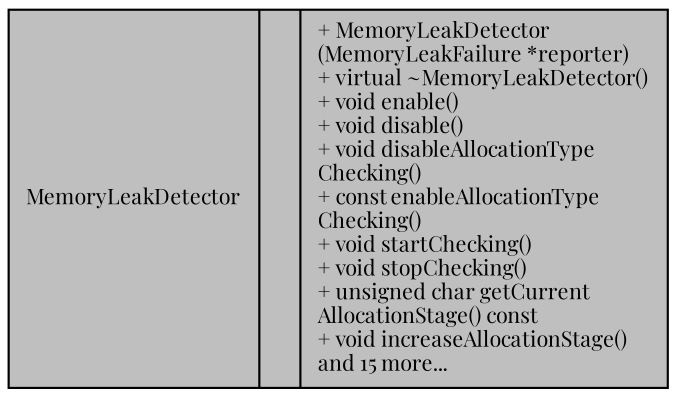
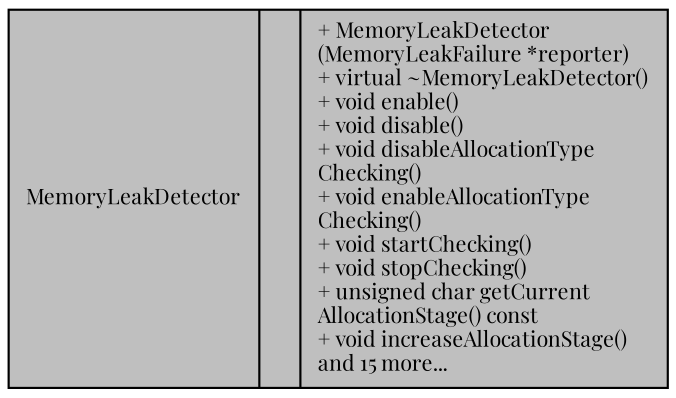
(459, 198) -> (455, 198)
